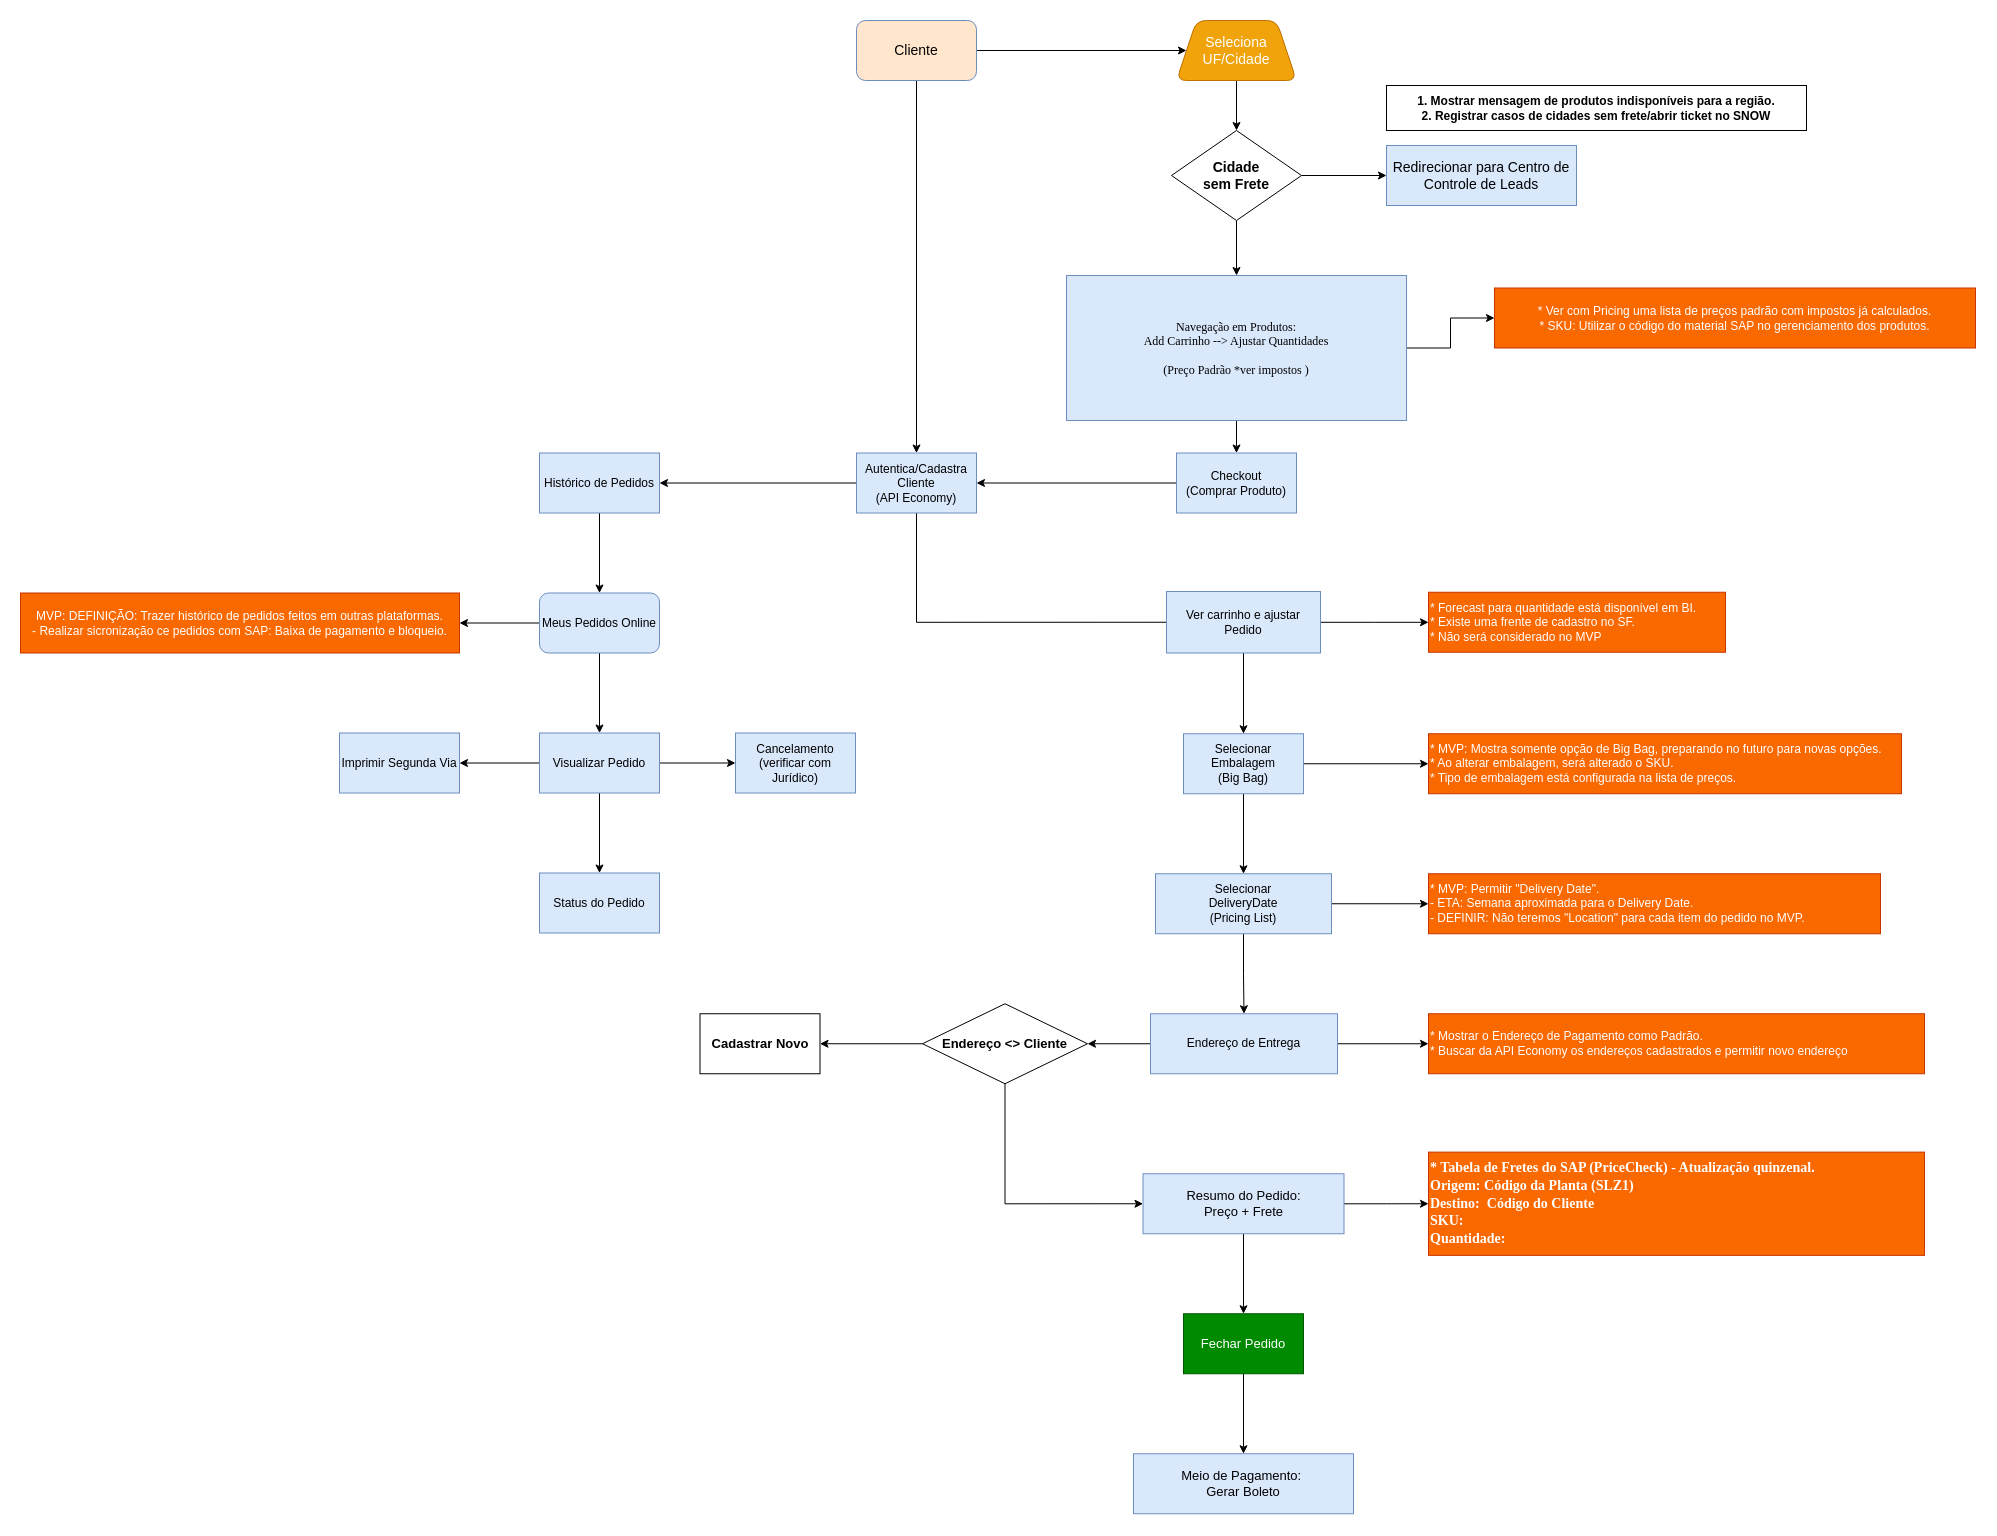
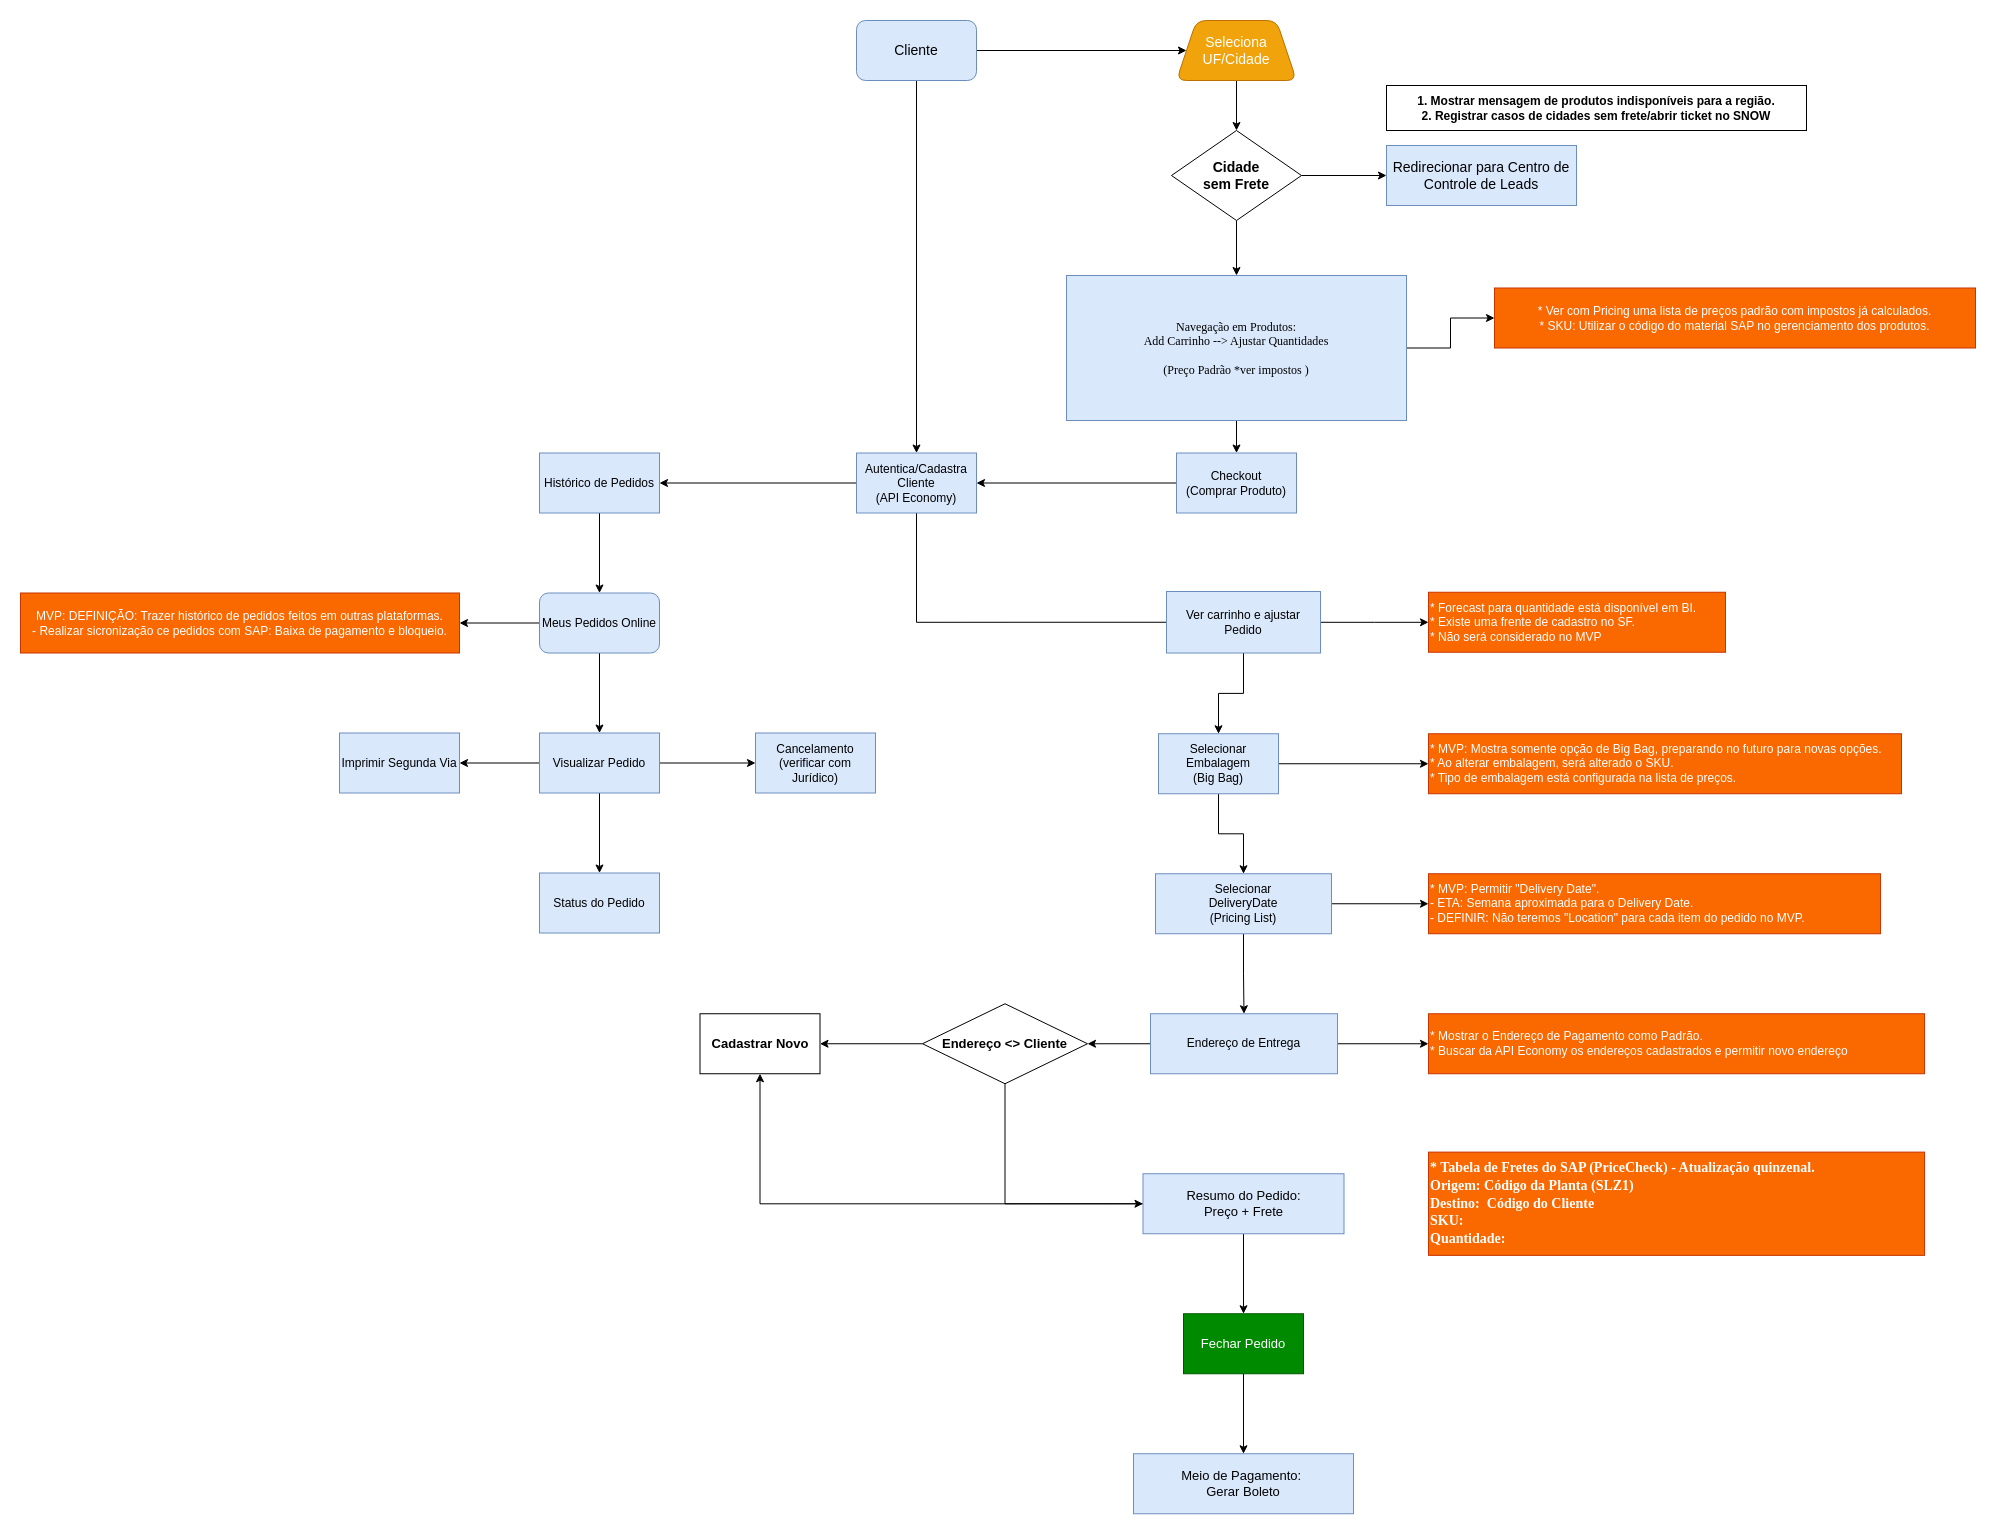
(917, 51) -> (917, 51)
(796, 763) -> (816, 763)
(1244, 764) -> (1219, 764)
(1382, 1204) -> (821, 1204)
